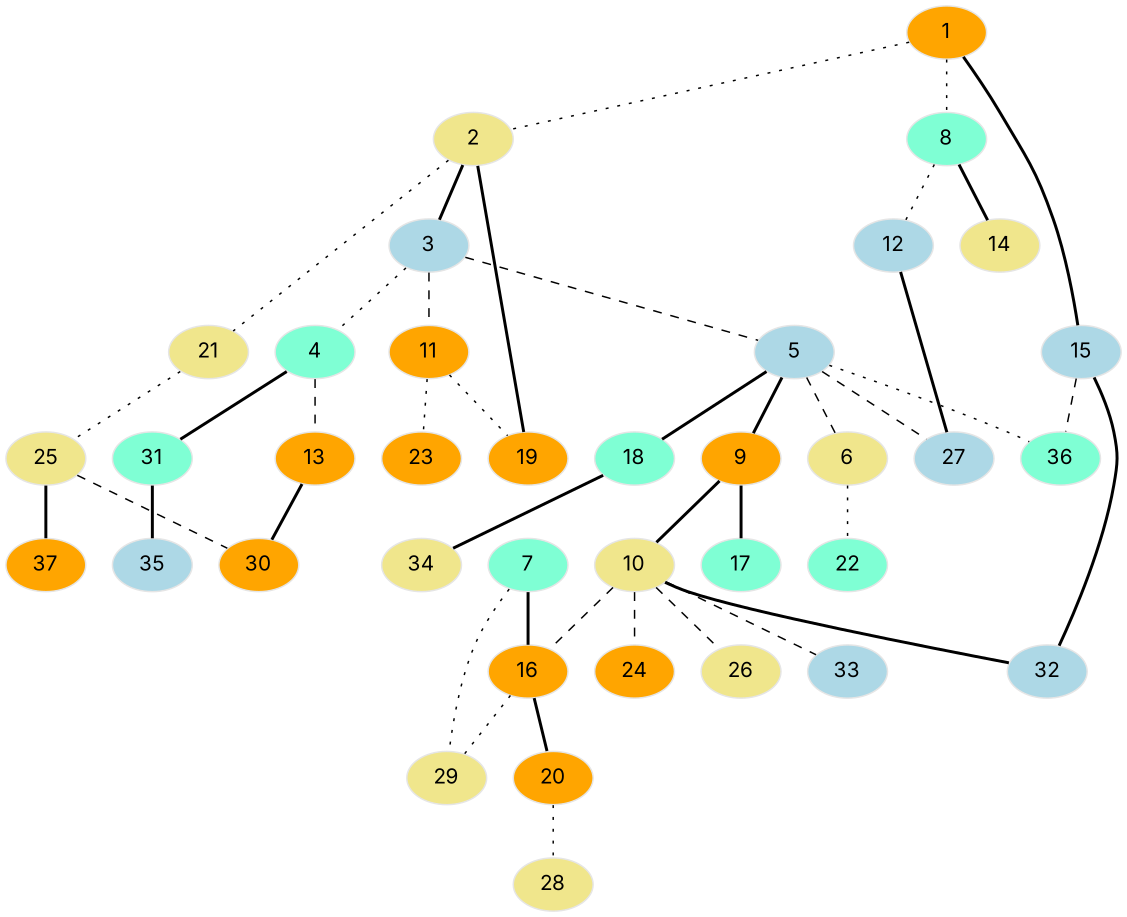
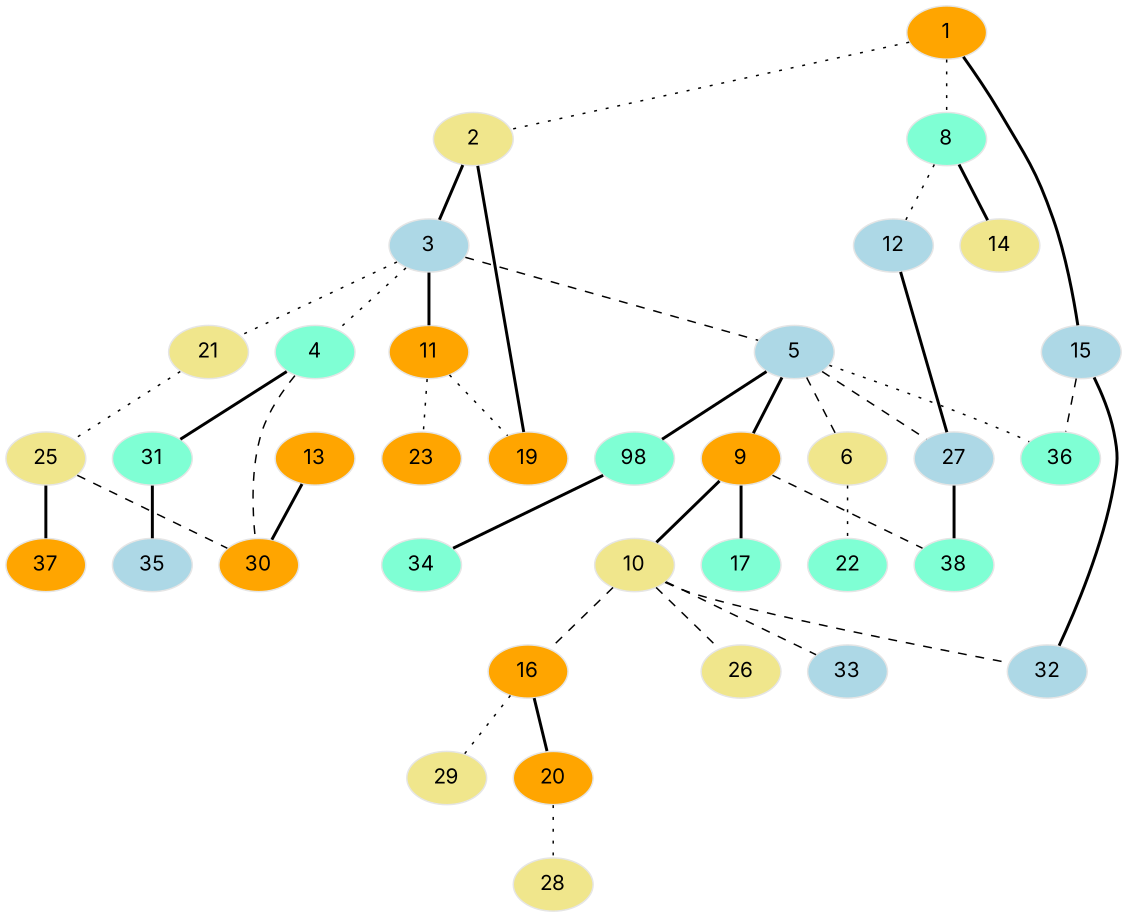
(341, 246) -> (318, 299)
(429, 299) -> (429, 299)
(315, 405) -> (257, 452)
(635, 459) -> (635, 459)
(422, 565) -> (422, 565)
(528, 565) -> none
none -> (954, 565)
(836, 628) -> (836, 628)
(635, 672) -> none
